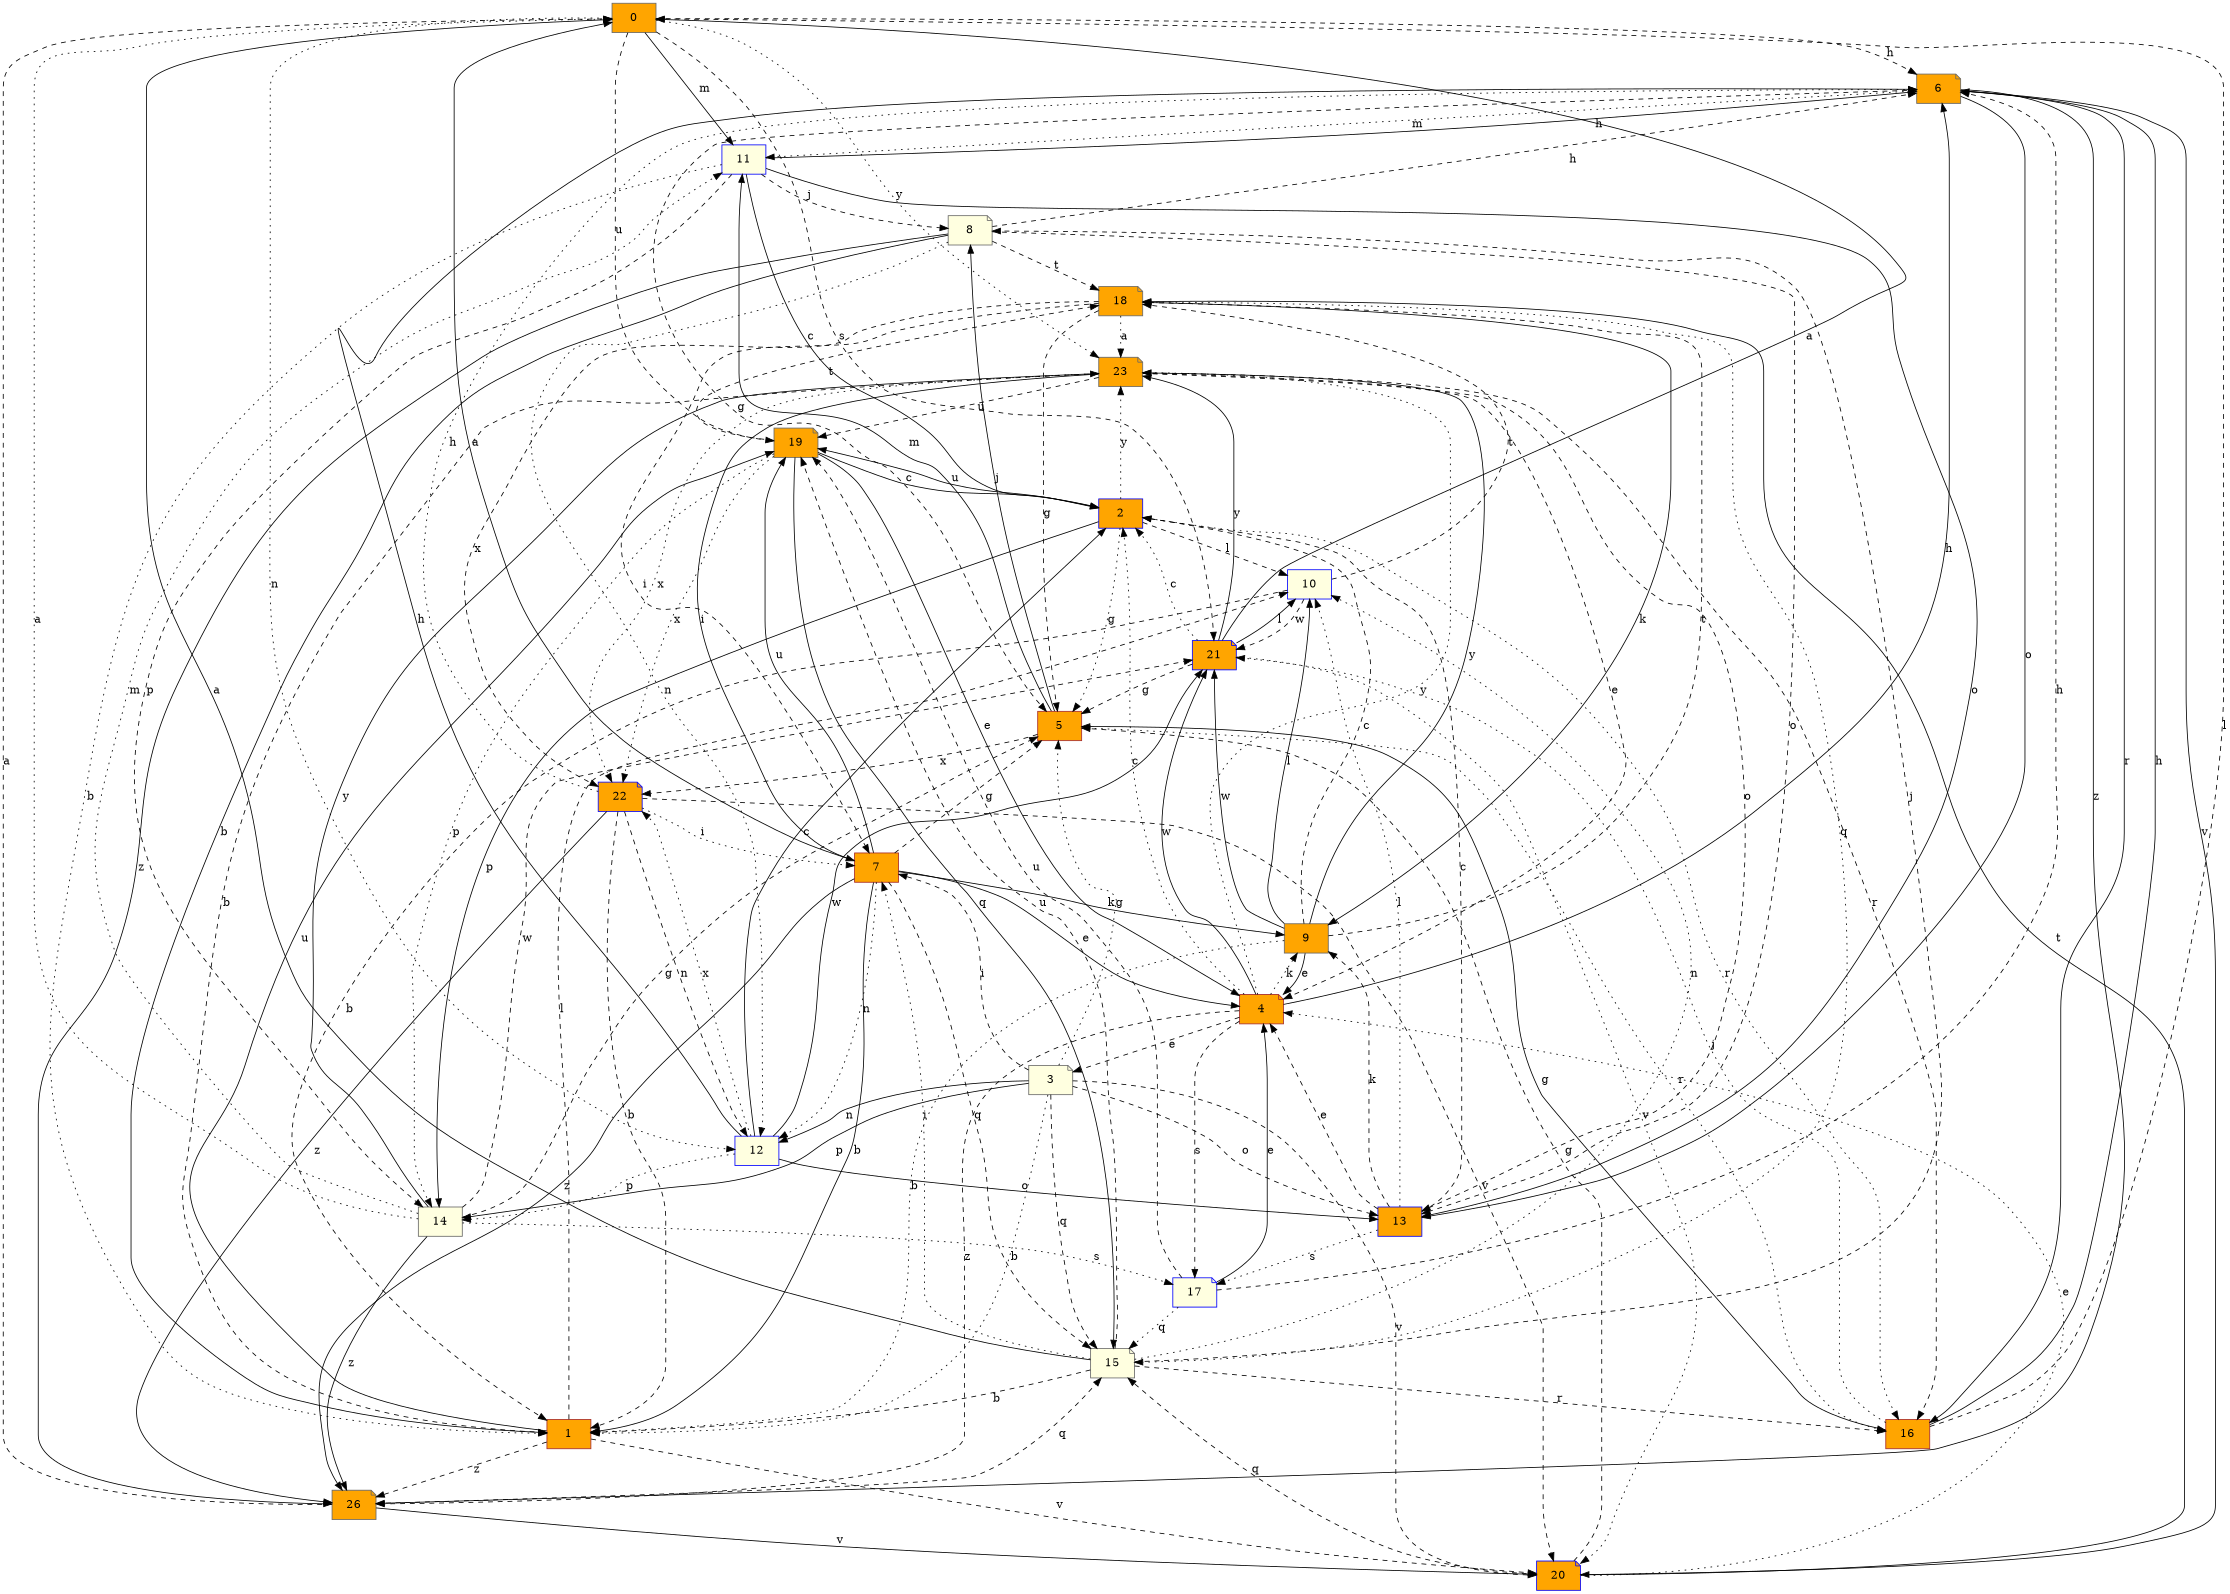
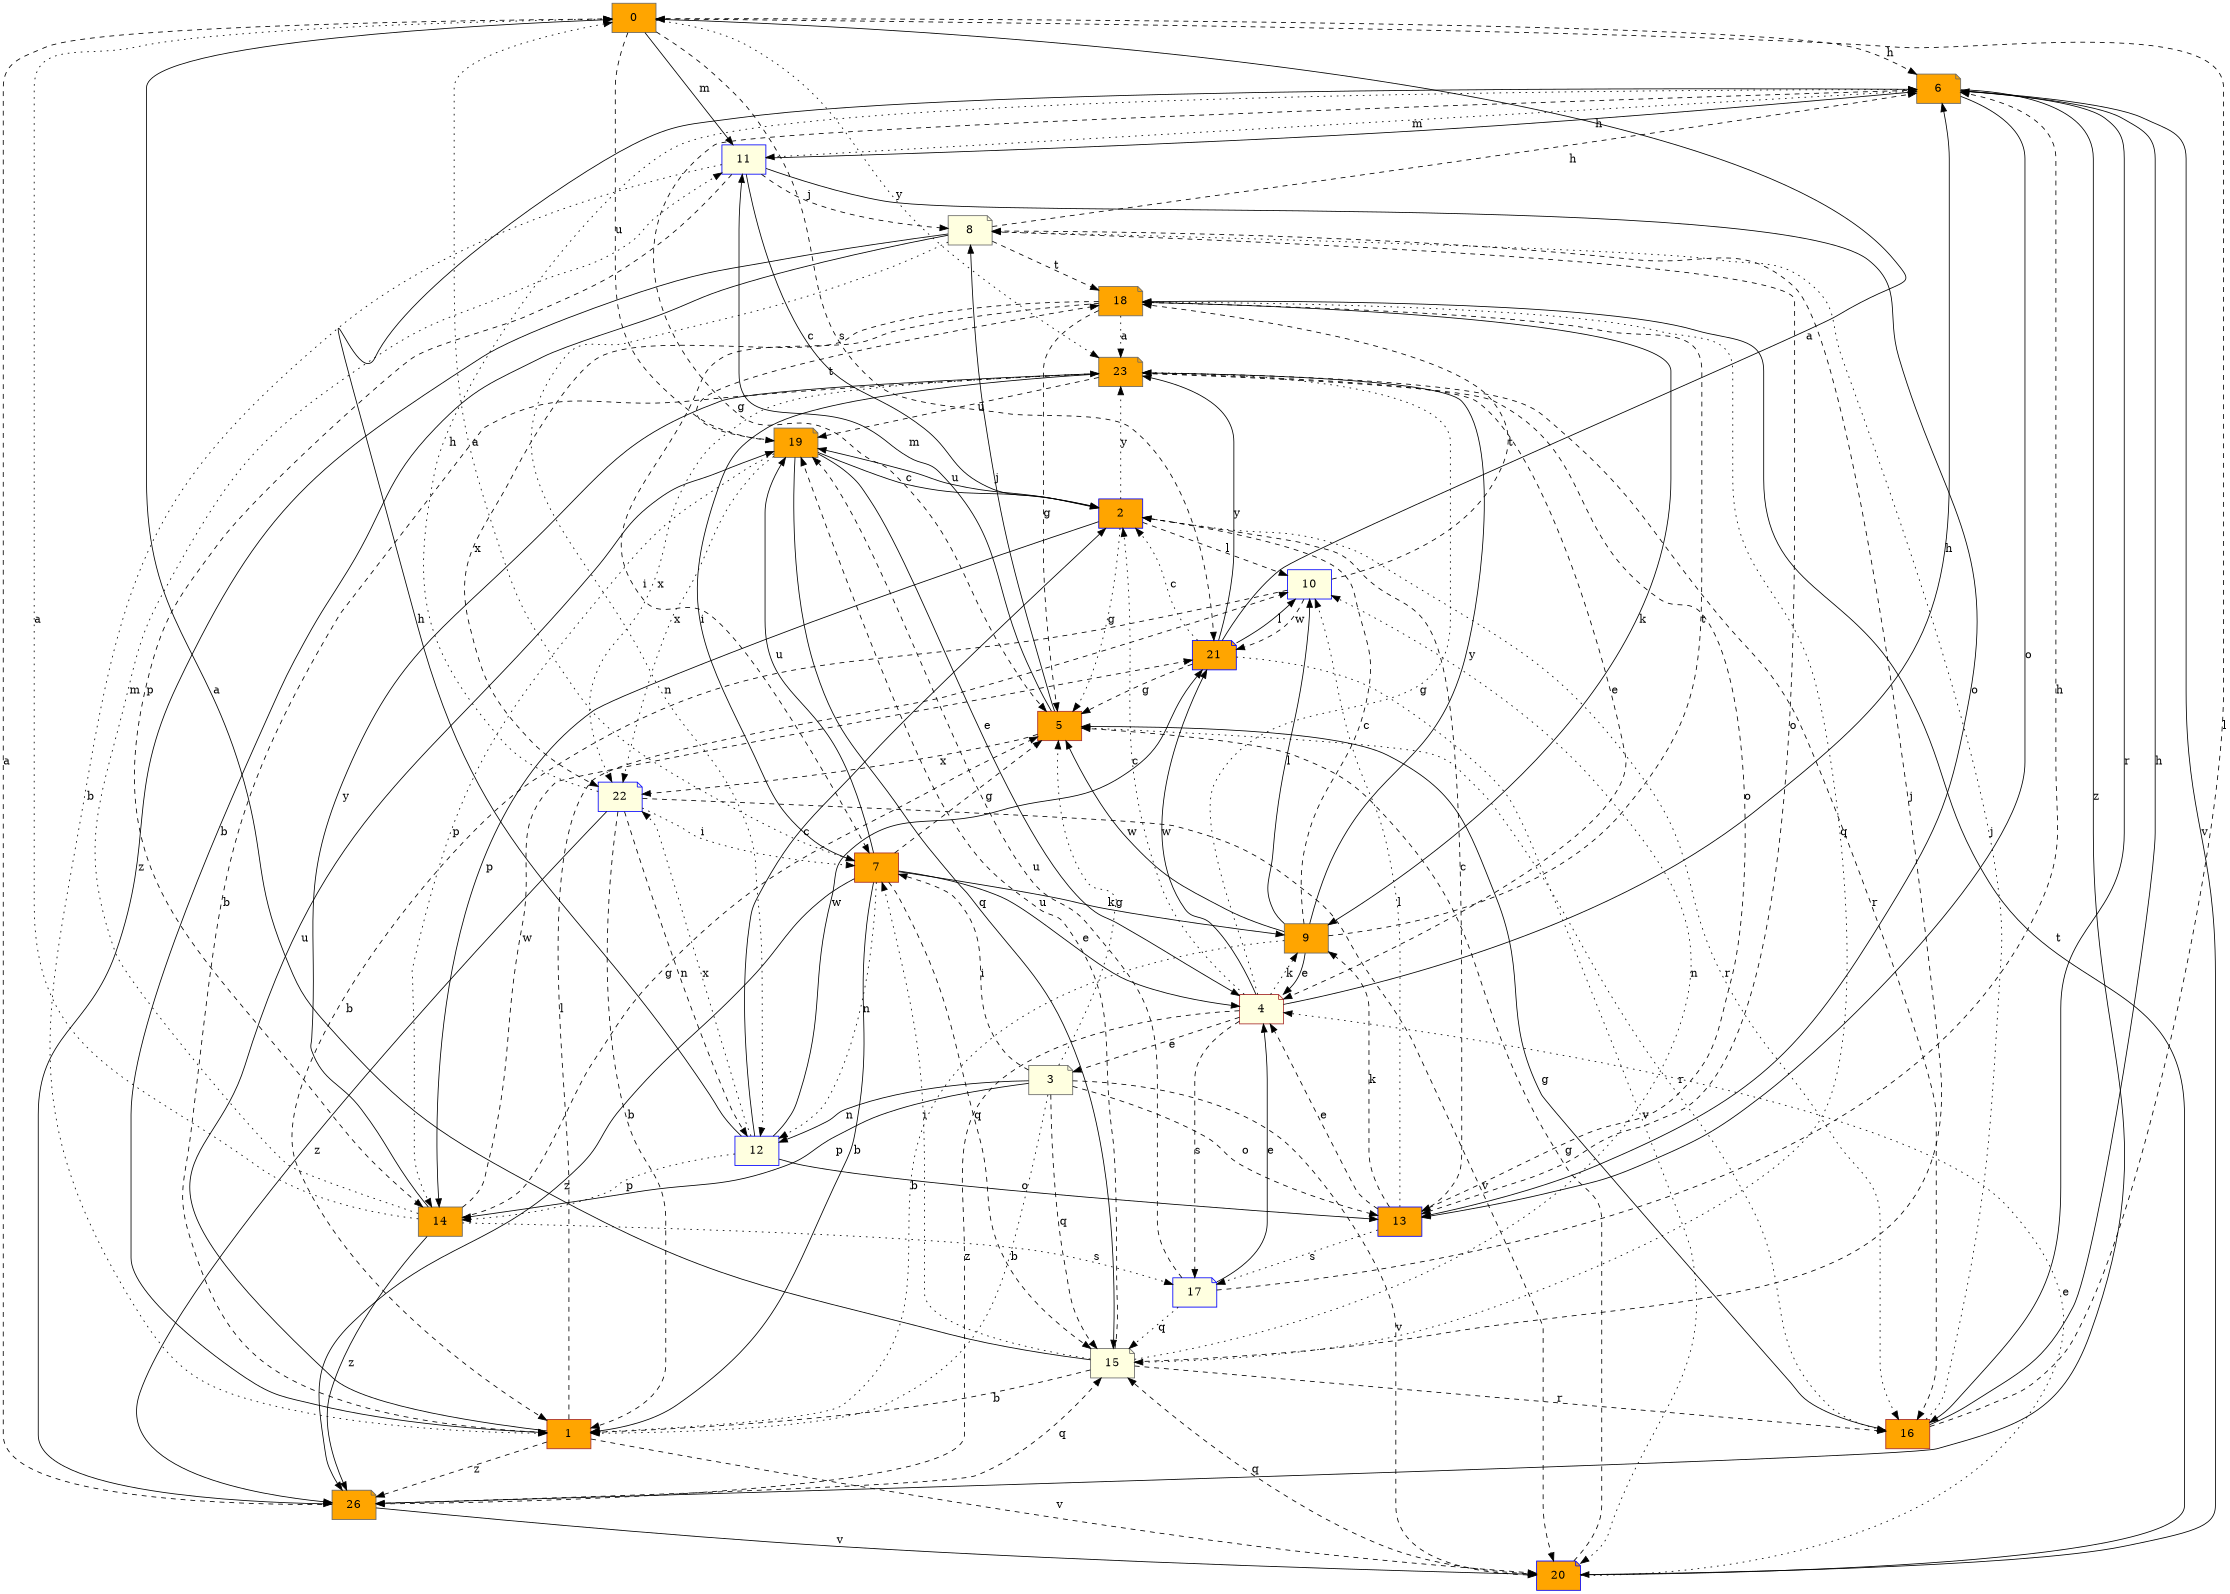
(479, 481) -> (479, 481)
(270, 546) -> none
(1424, 691) -> (1424, 691)
(620, 797) -> (620, 797)
(1222, 817) -> (1144, 856)
(1673, 955) -> (1875, 451)
(1262, 1009) -> (1262, 1009)
(440, 1222) -> (440, 1222)
